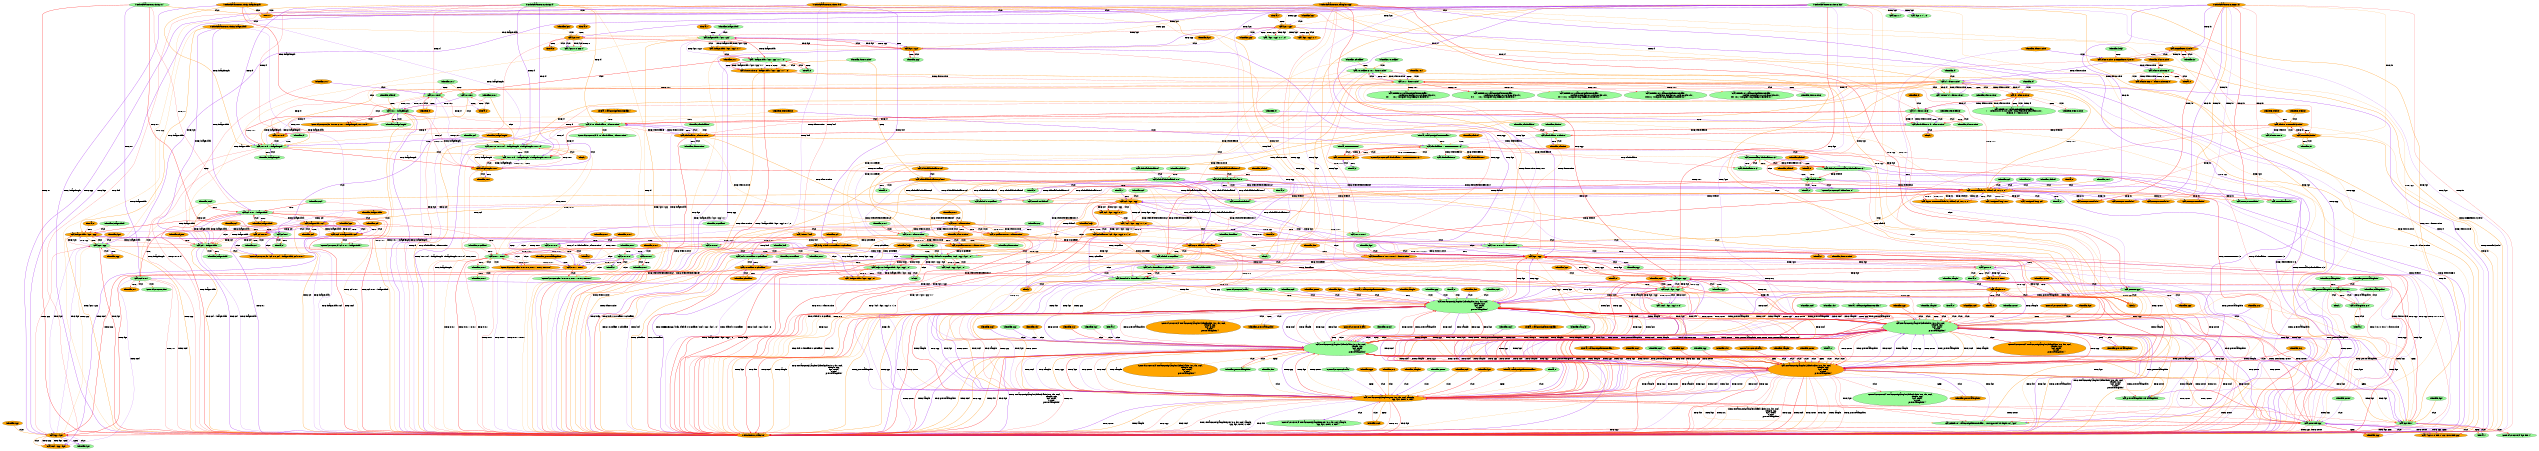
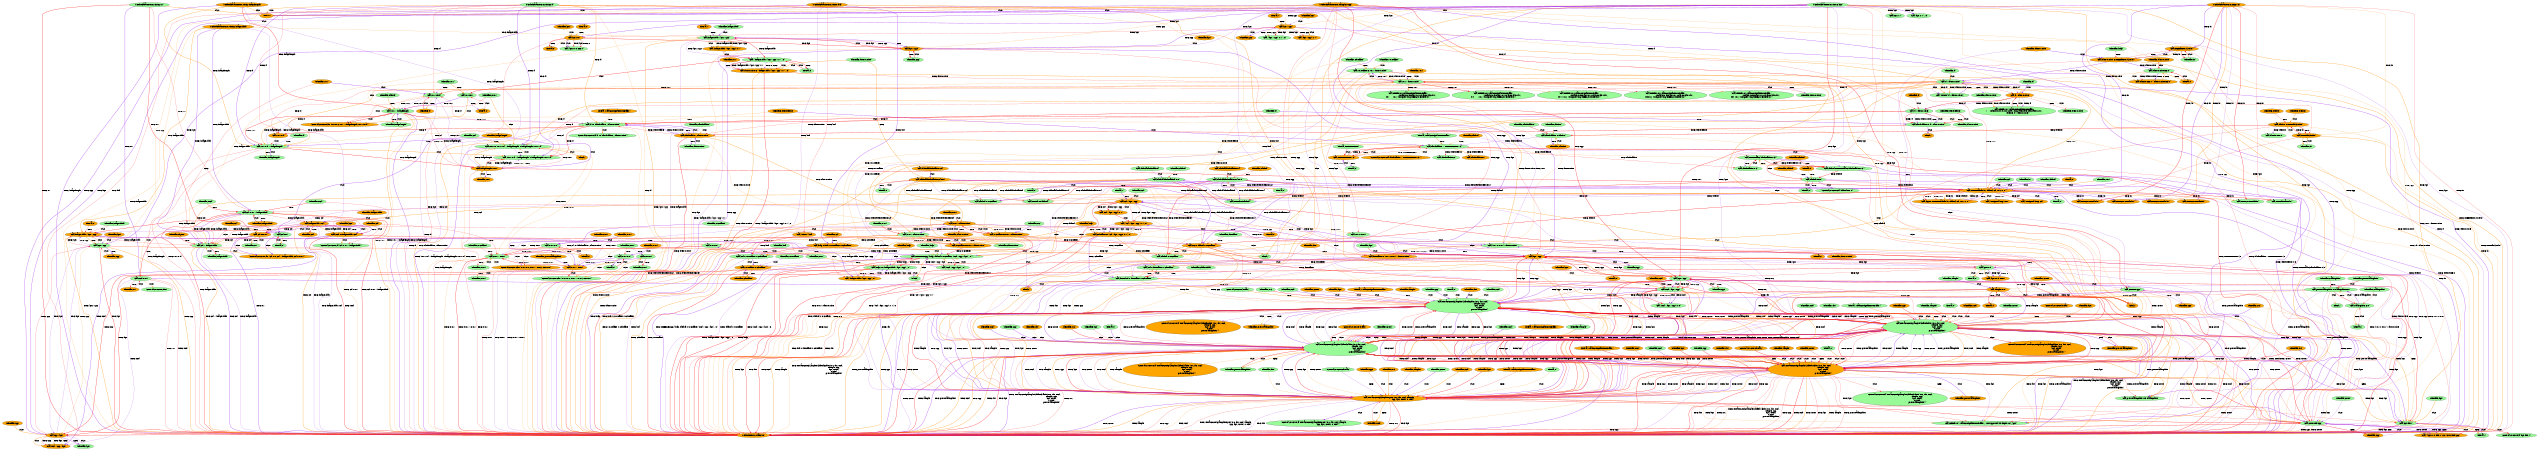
(250, 22) -> (258, 23)
(318, 118) -> (506, 121)
